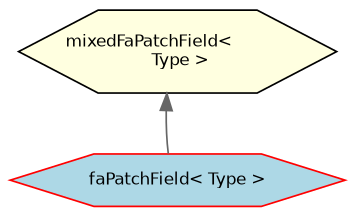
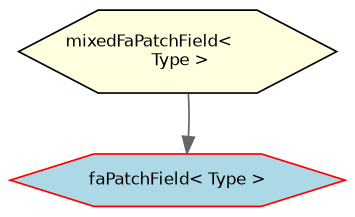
(167, 132) -> (189, 115)
